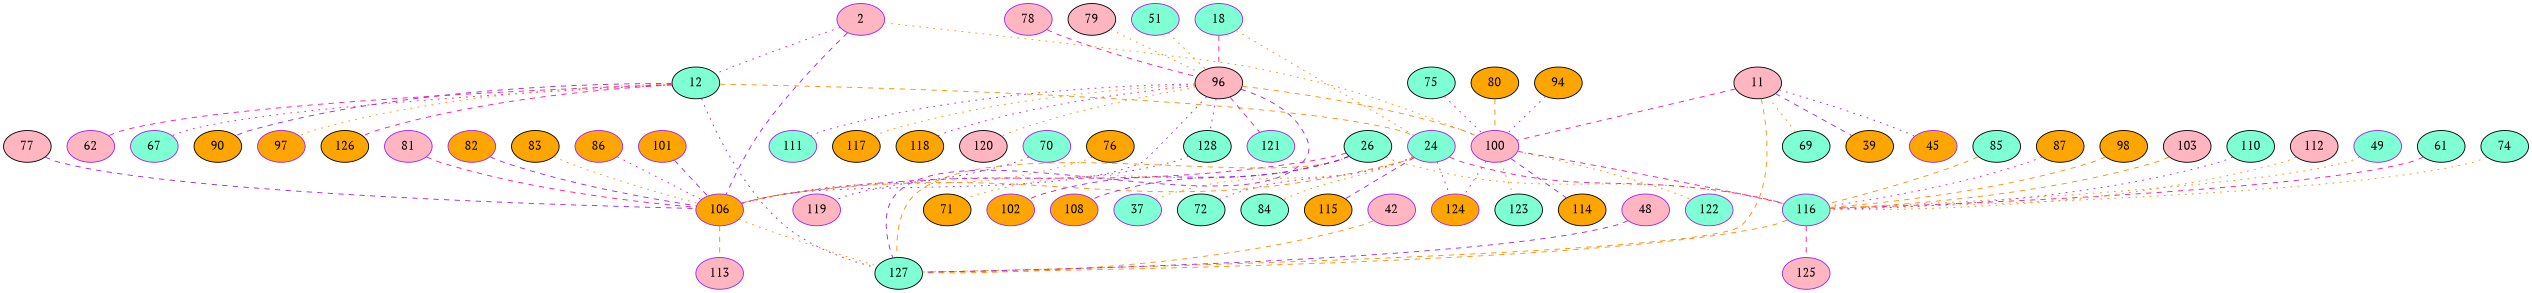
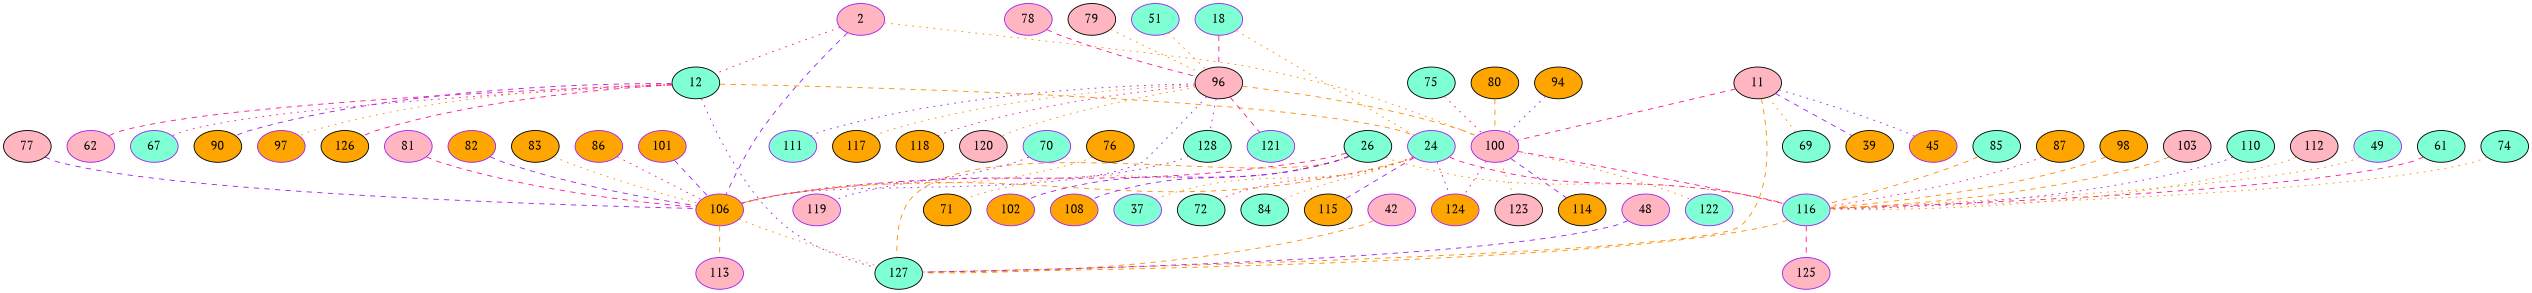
(1121, 180) -> none
(1519, 210) -> (1519, 210)
